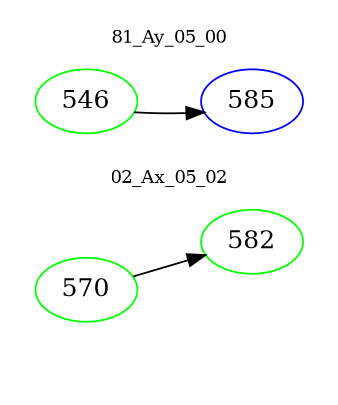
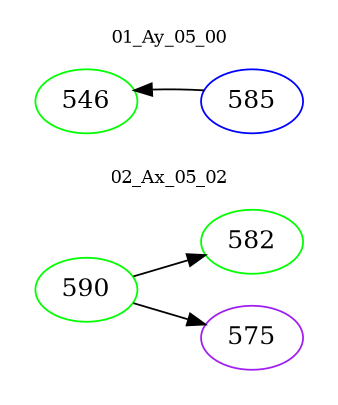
(169, 38) -> (169, 38)
(160, 113) -> (178, 89)
(86, 290) -> (86, 290)
none -> (252, 338)
